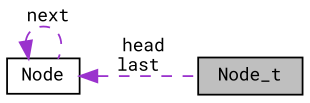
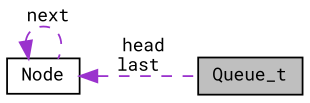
(250, 76) -> (250, 76)
